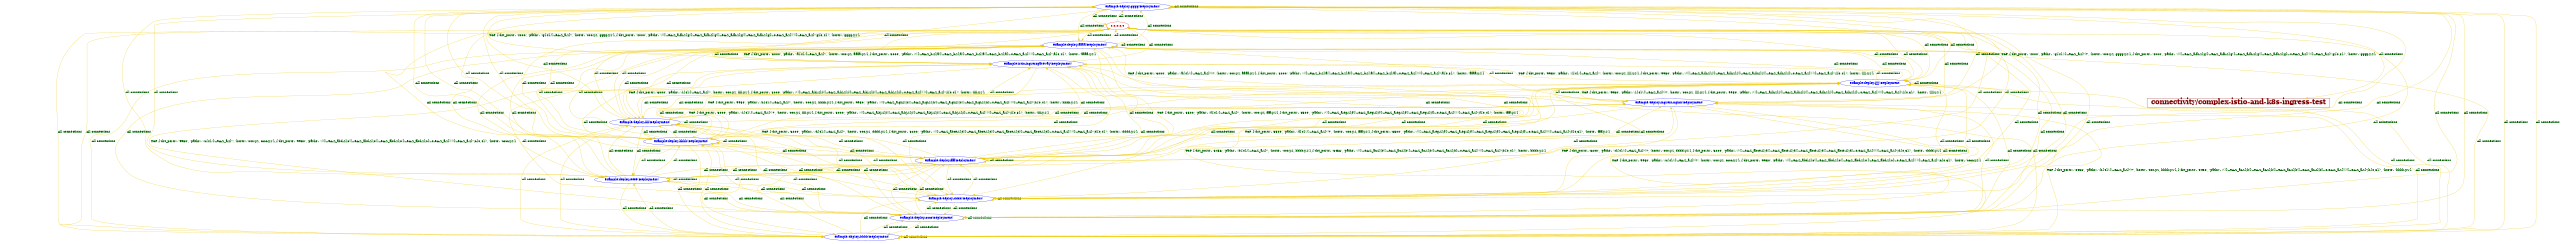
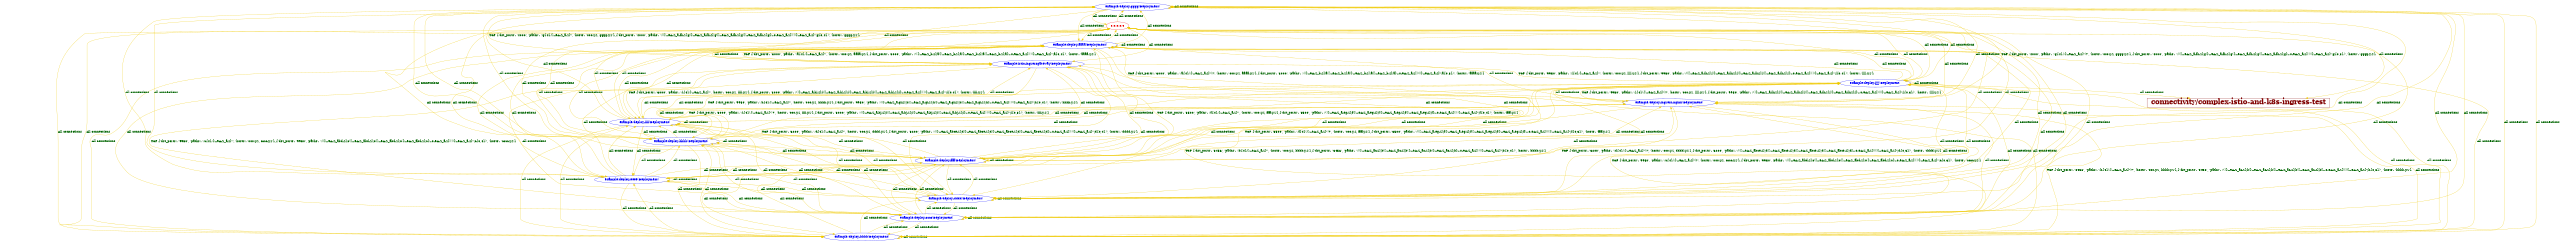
(453, 22) -> none
(1485, 65) -> (2042, 89)
